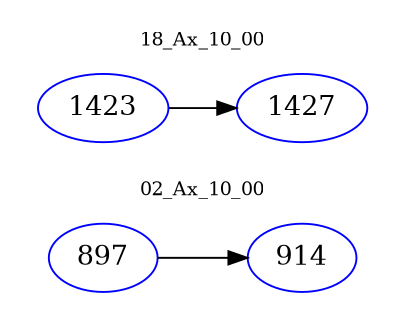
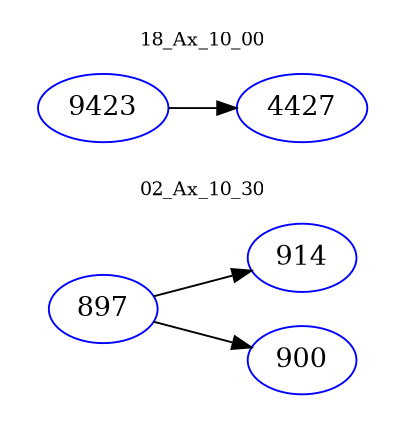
(103, 108) -> (103, 108)
(302, 108) -> (302, 108)
(203, 191) -> (203, 191)
none -> (302, 360)
